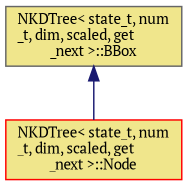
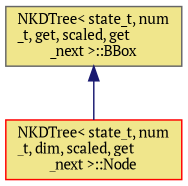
(94, 36) -> (94, 36)
